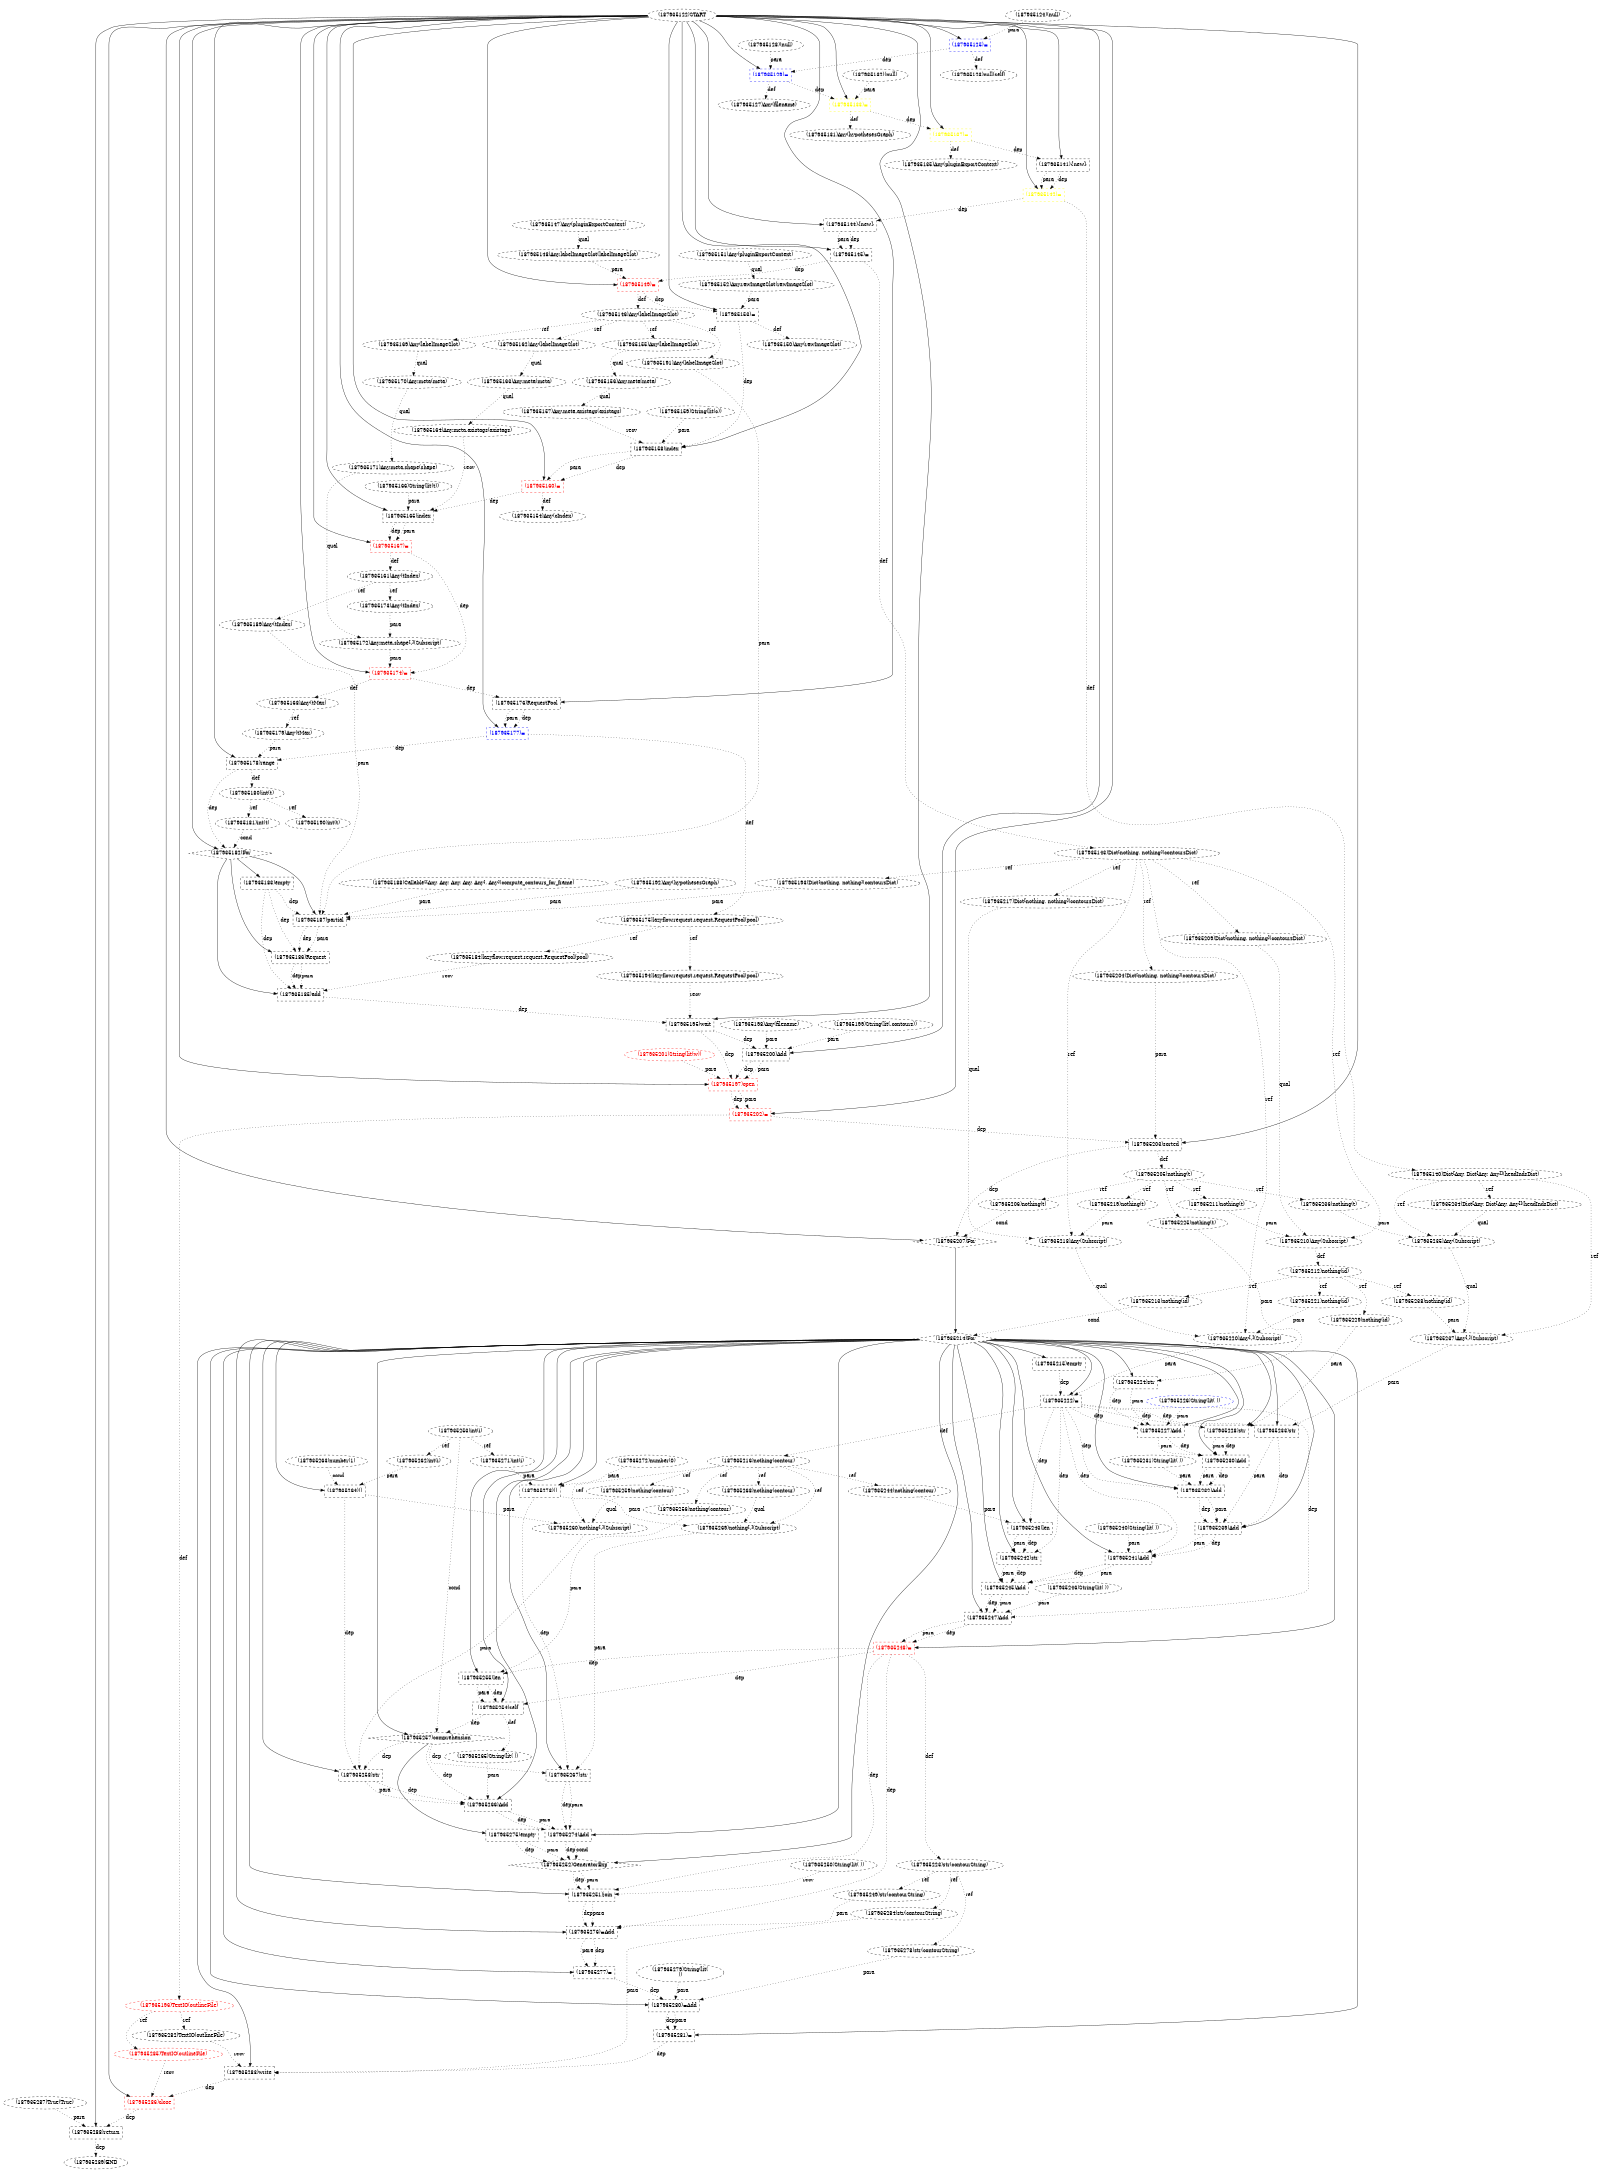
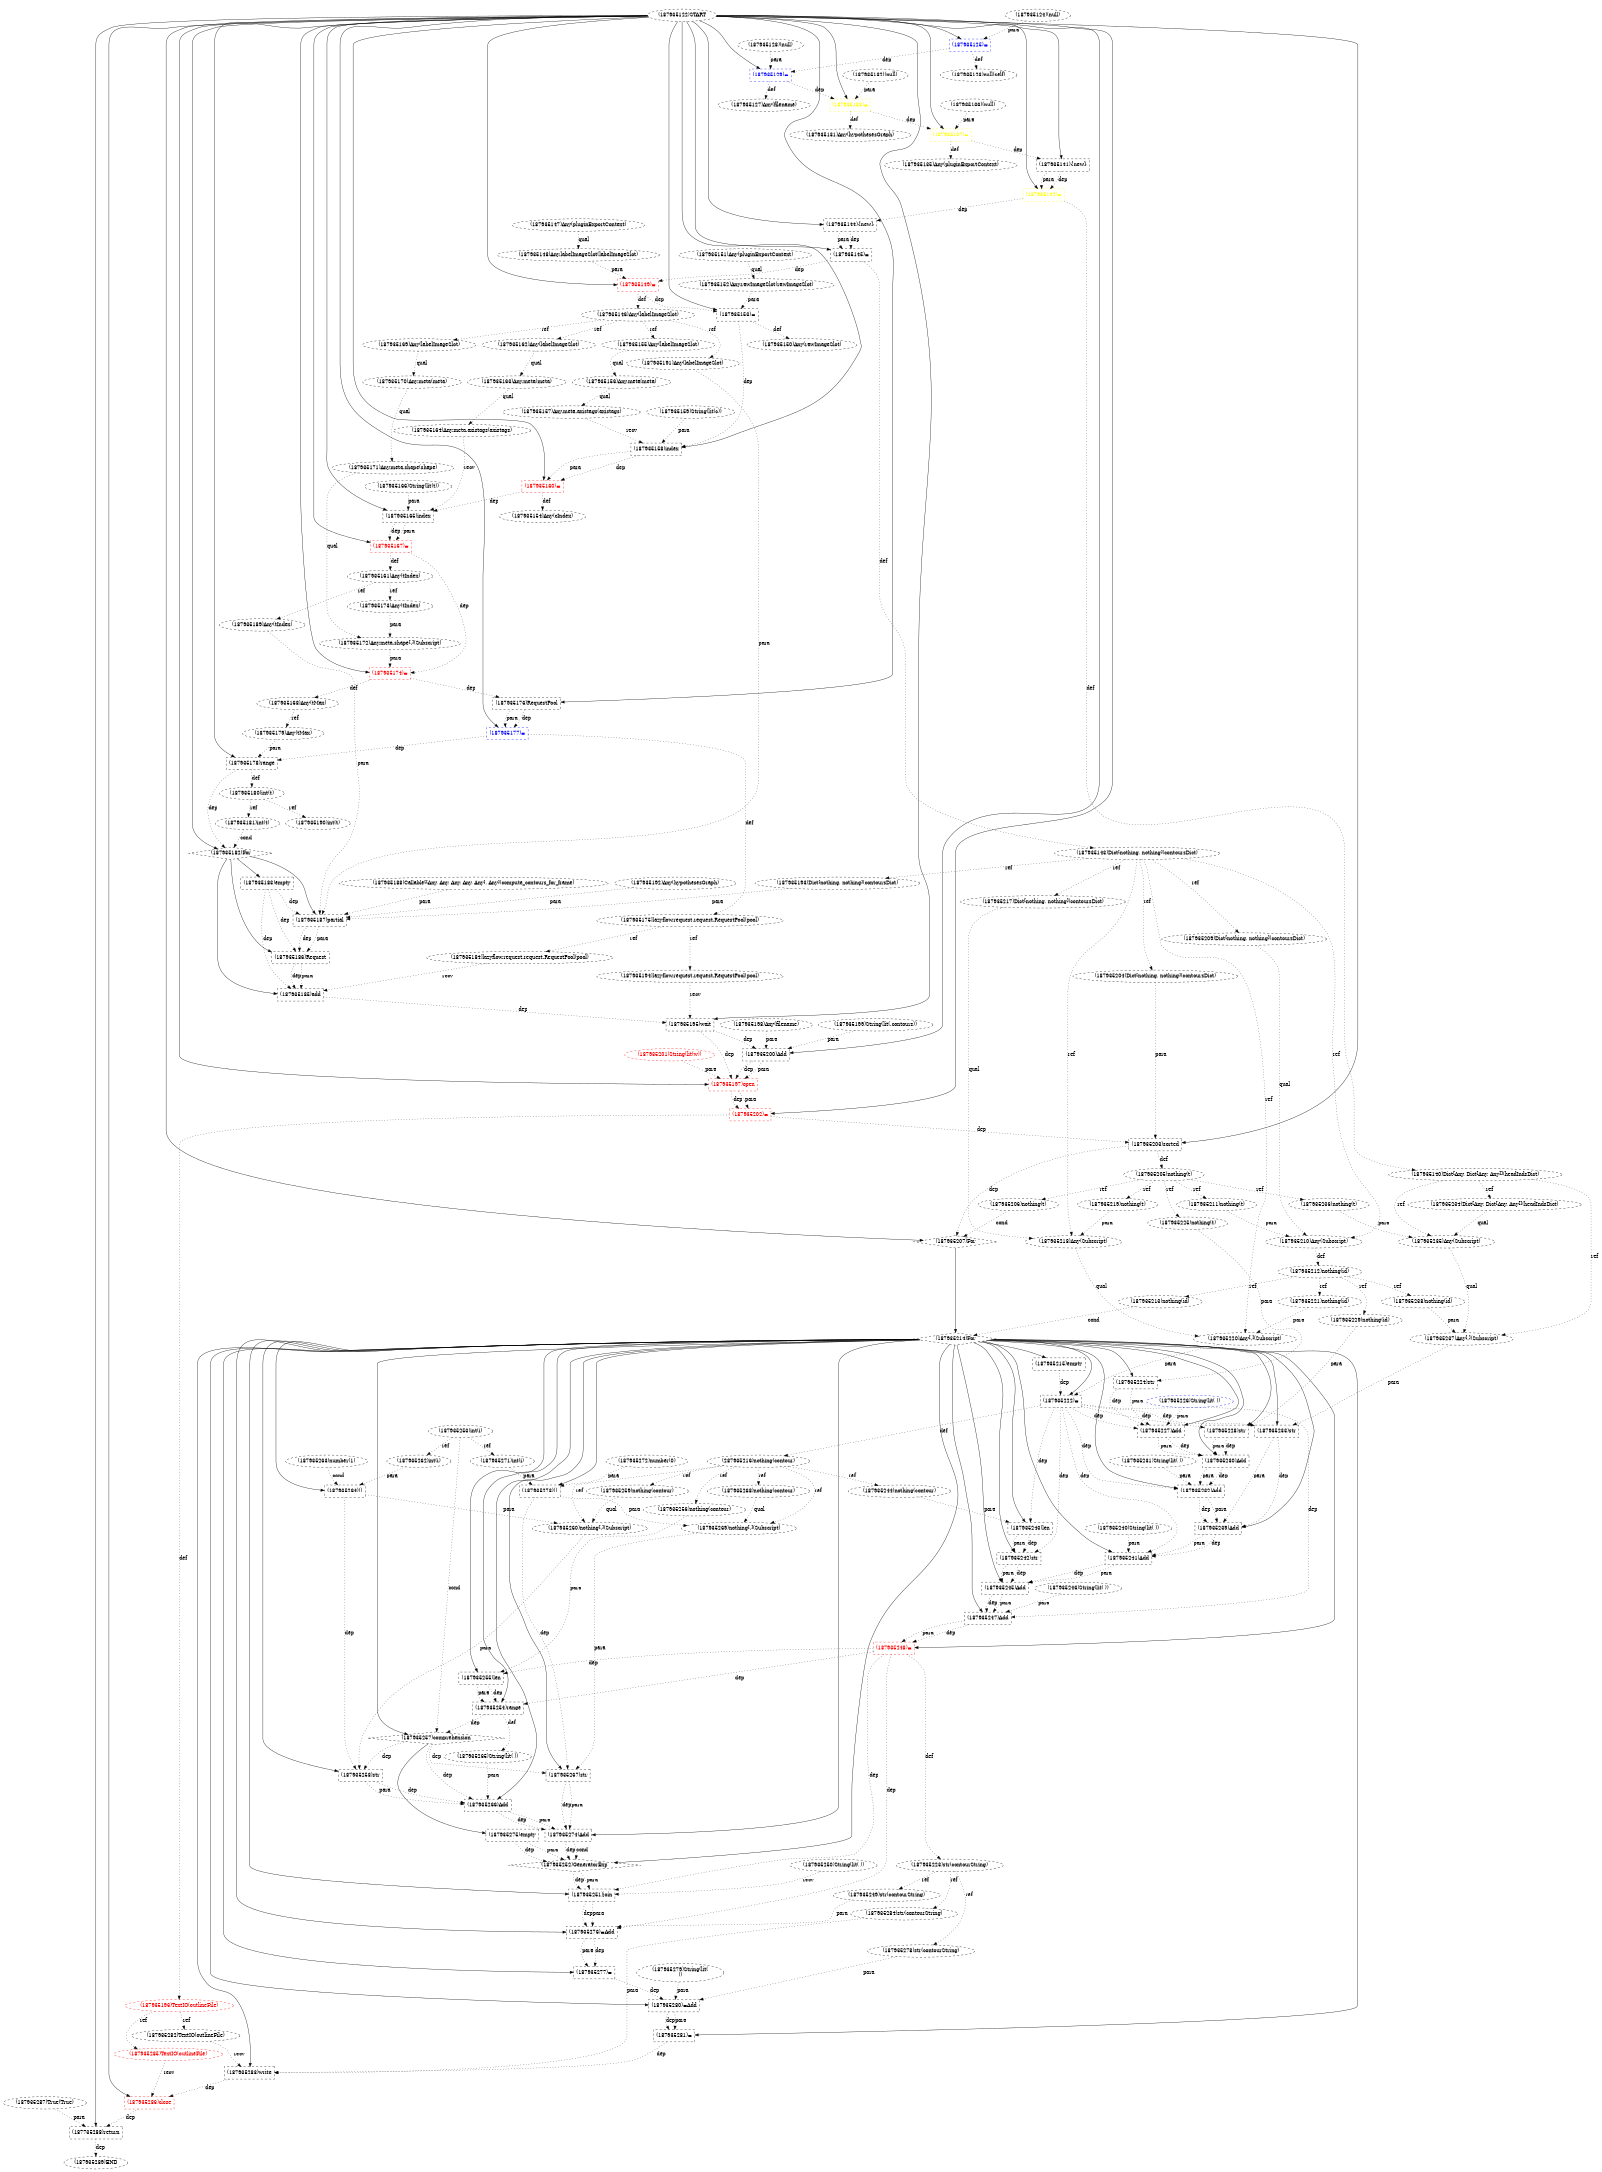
none -> (973, 105)
(759, 1461) -> (759, 1461)
(498, 1708) -> (498, 1708)
(96, 2133) -> (96, 2133)
